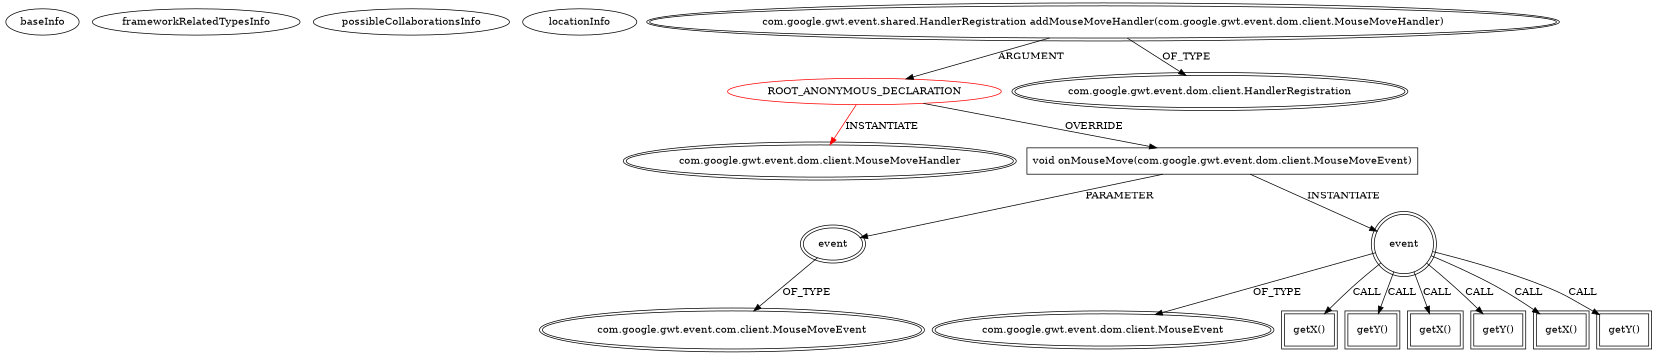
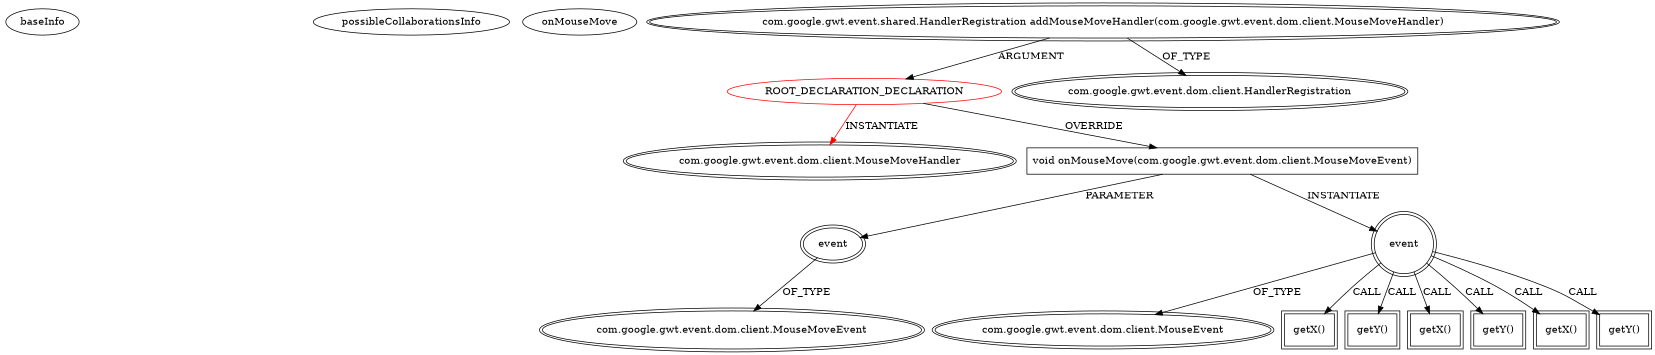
(196, 22) -> none
(580, 22) -> (580, 22)
(864, 91) -> (864, 91)
(732, 330) -> (732, 330)
